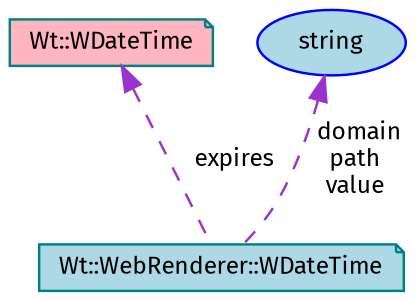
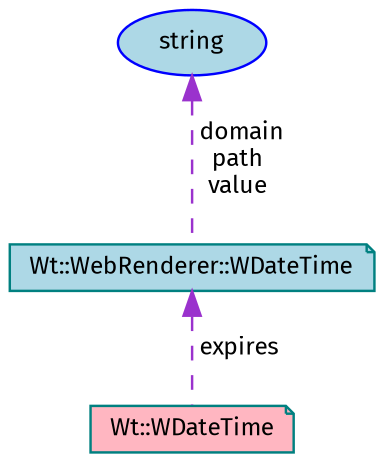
(172, 166) -> (192, 361)
